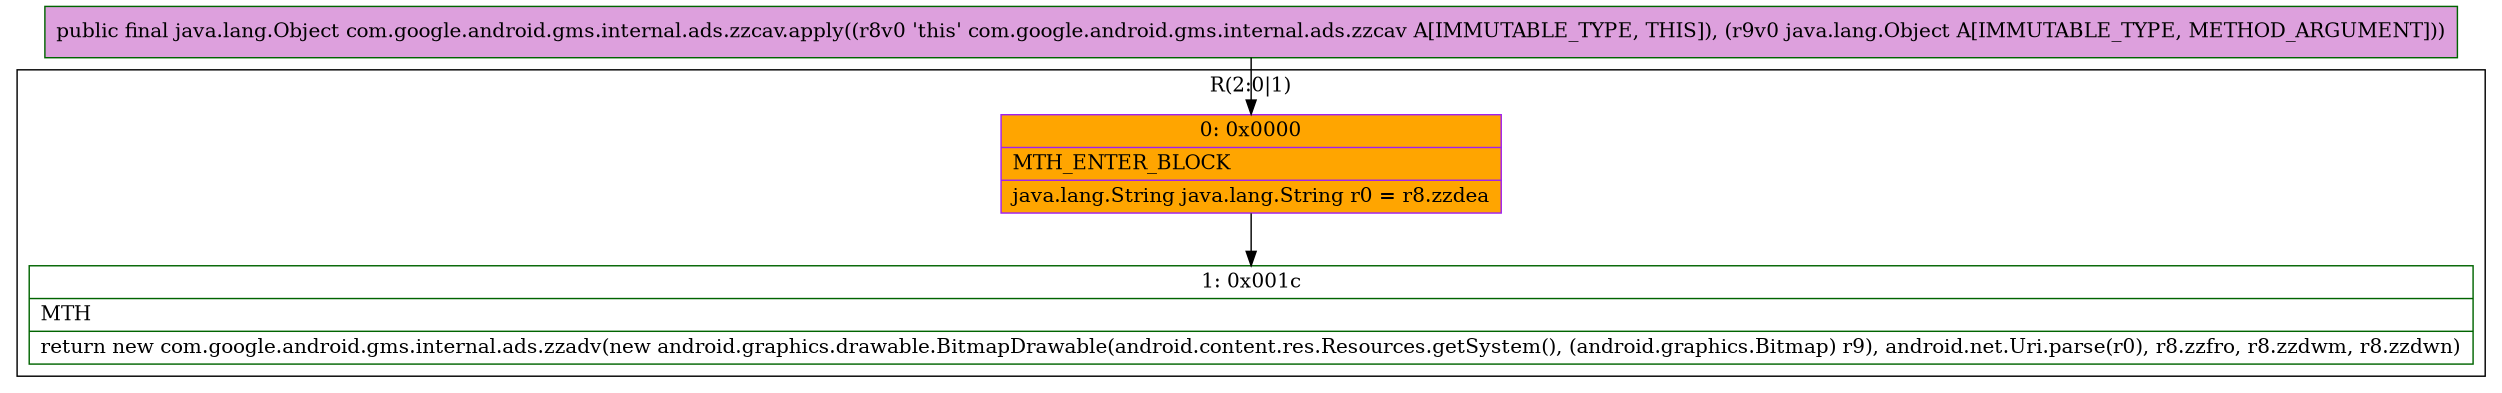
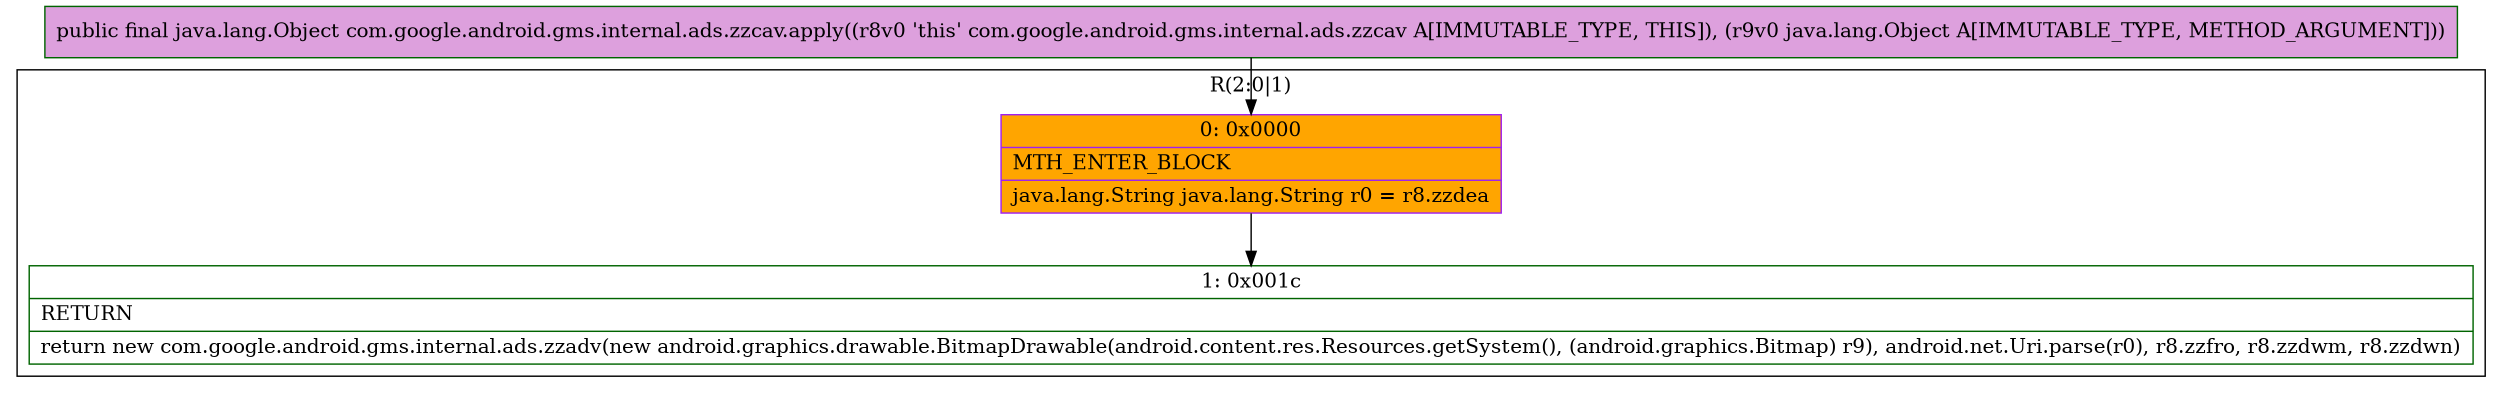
(66, 314) -> (87, 314)
